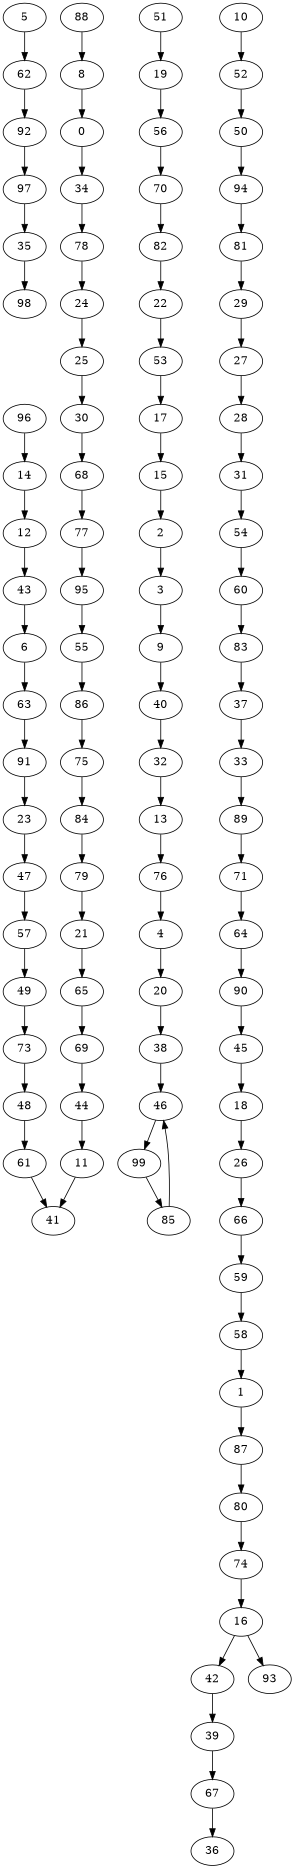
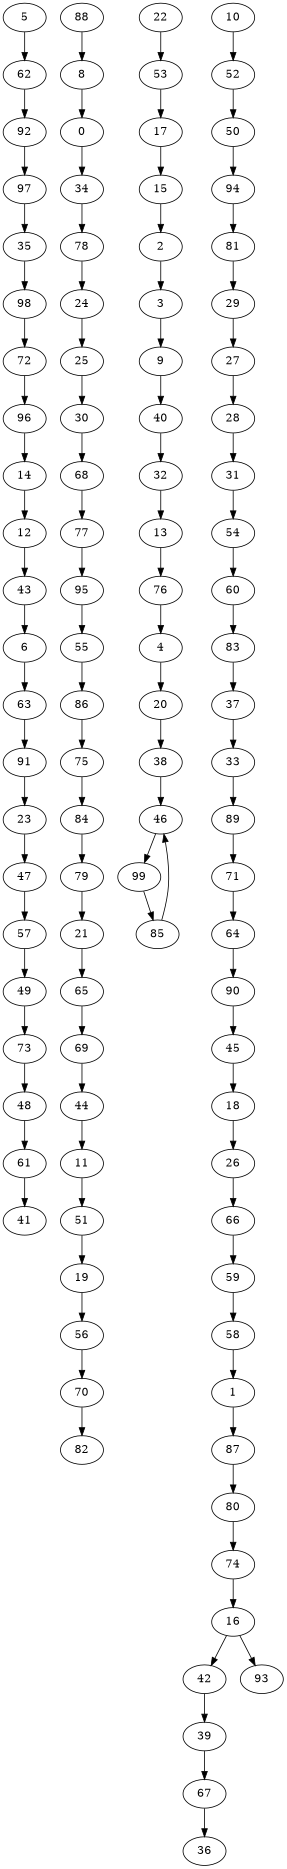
(161, 271) -> none
none -> (25, 361)
(69, 1189) -> (82, 1188)
